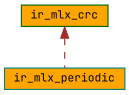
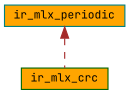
(65, 53) -> (65, 53)
